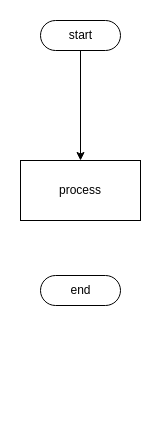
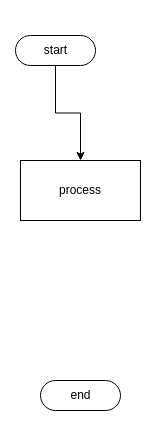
(81, 36) -> (56, 51)
(81, 291) -> (81, 396)
